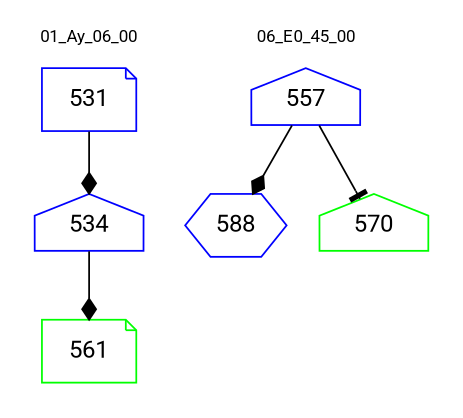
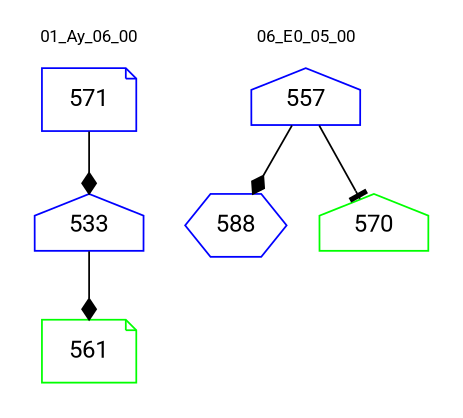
(307, 38) -> (307, 38)
(89, 100) -> (89, 100)
(89, 225) -> (89, 225)
